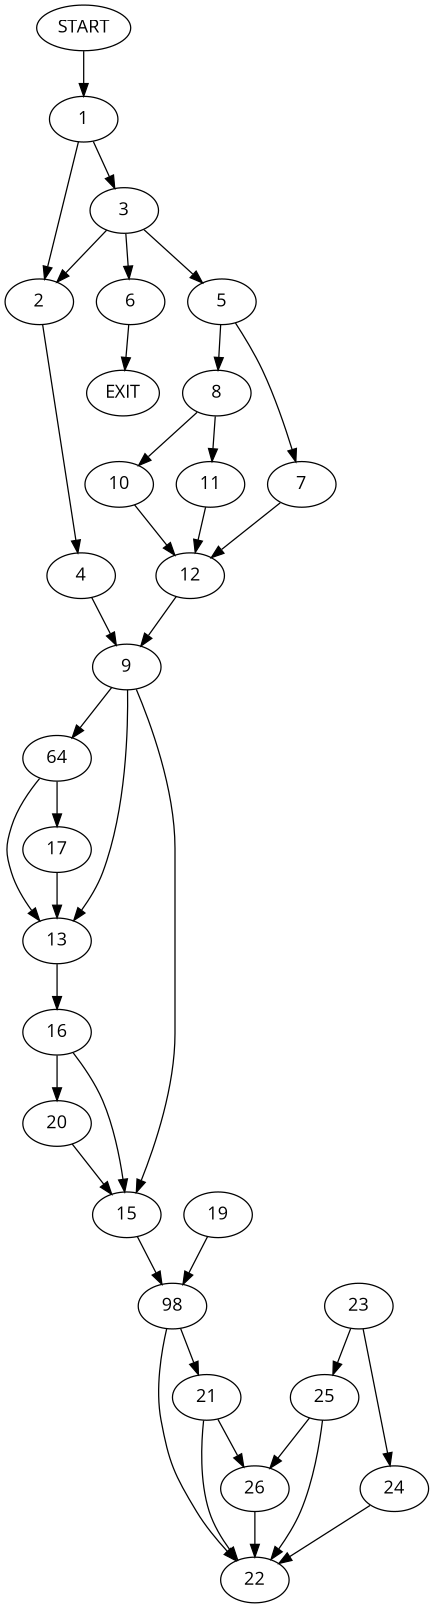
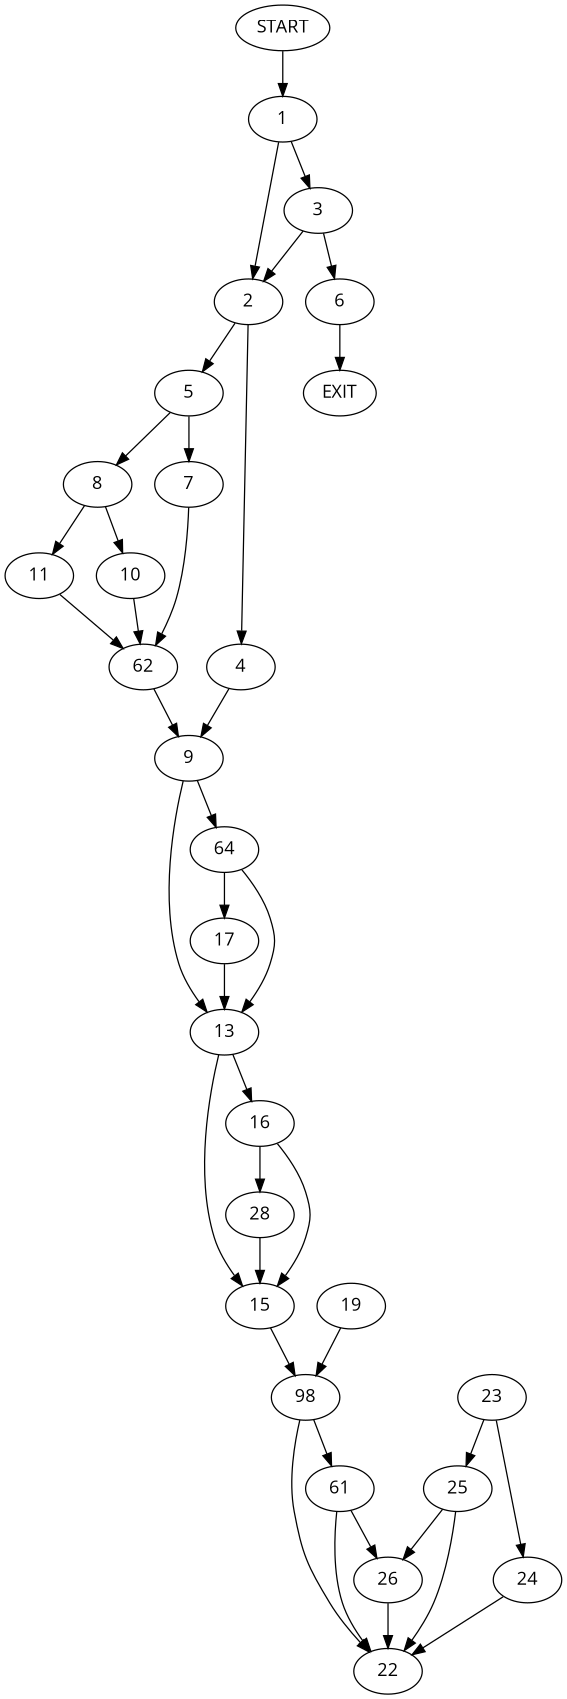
(168, 252) -> (222, 342)
(190, 576) -> (143, 667)
(175, 934) -> (205, 1168)
(57, 1123) -> (260, 1215)
(207, 1397) -> (340, 1489)
